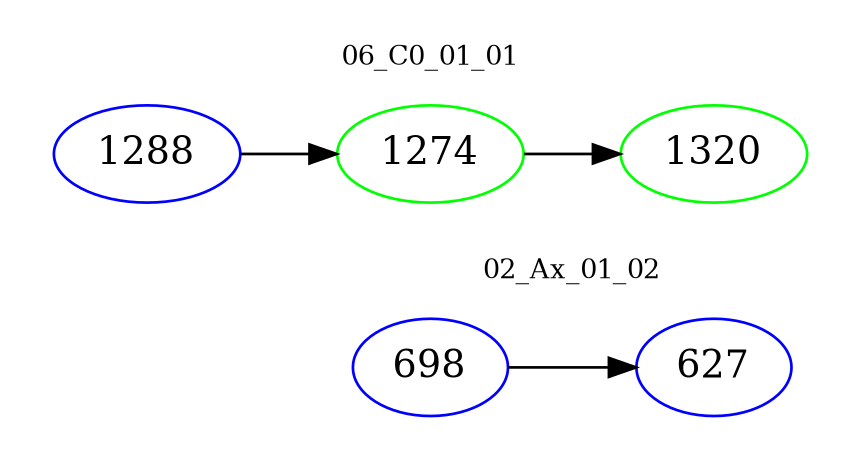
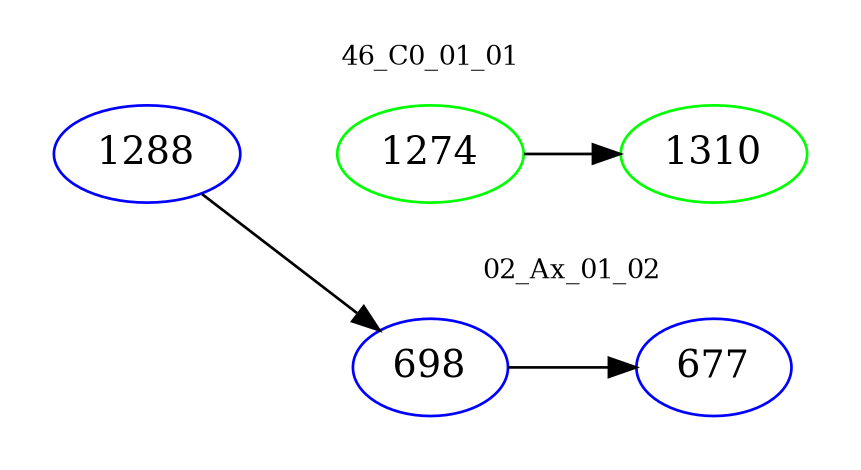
(431, 58) -> (431, 58)
(275, 154) -> (280, 254)
(714, 154) -> (714, 154)
(714, 367) -> (714, 367)
